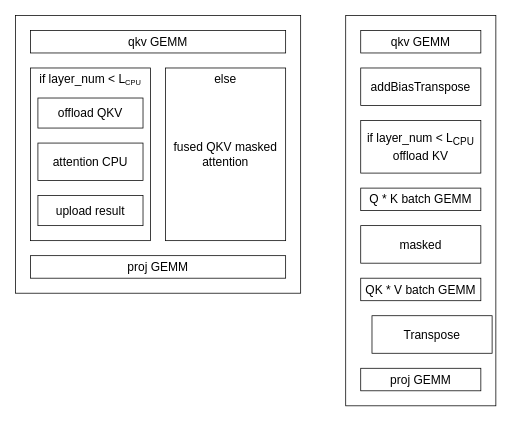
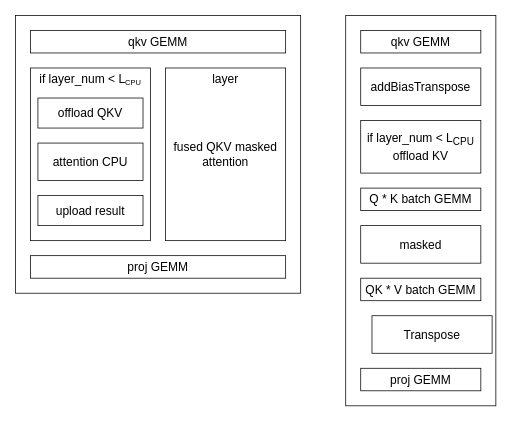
(225, 79) -> (225, 79)
